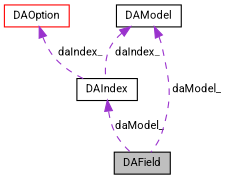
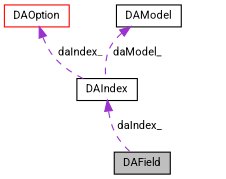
(136, 53) -> (136, 53)
(169, 96) -> none
(138, 126) -> (138, 126)
